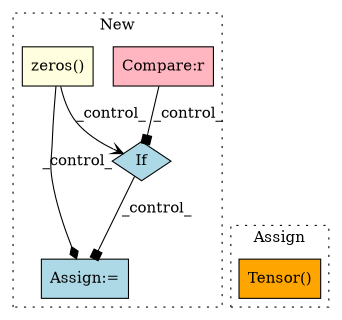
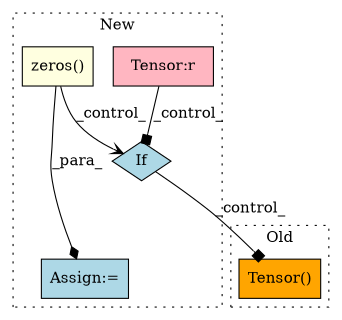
(163, 66) -> (163, 66)
(77, 161) -> (77, 161)
(117, 213) -> (207, 209)
(280, 238) -> (280, 238)
